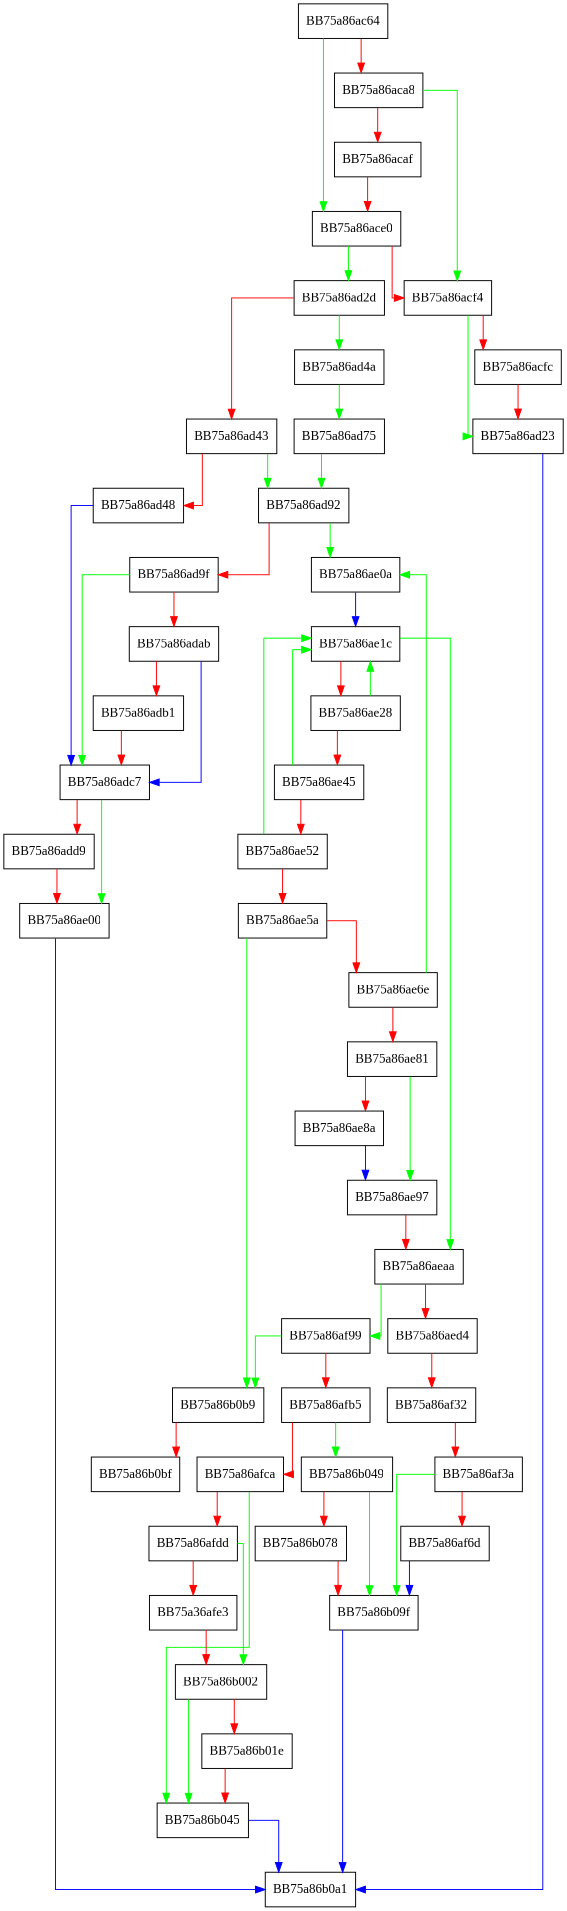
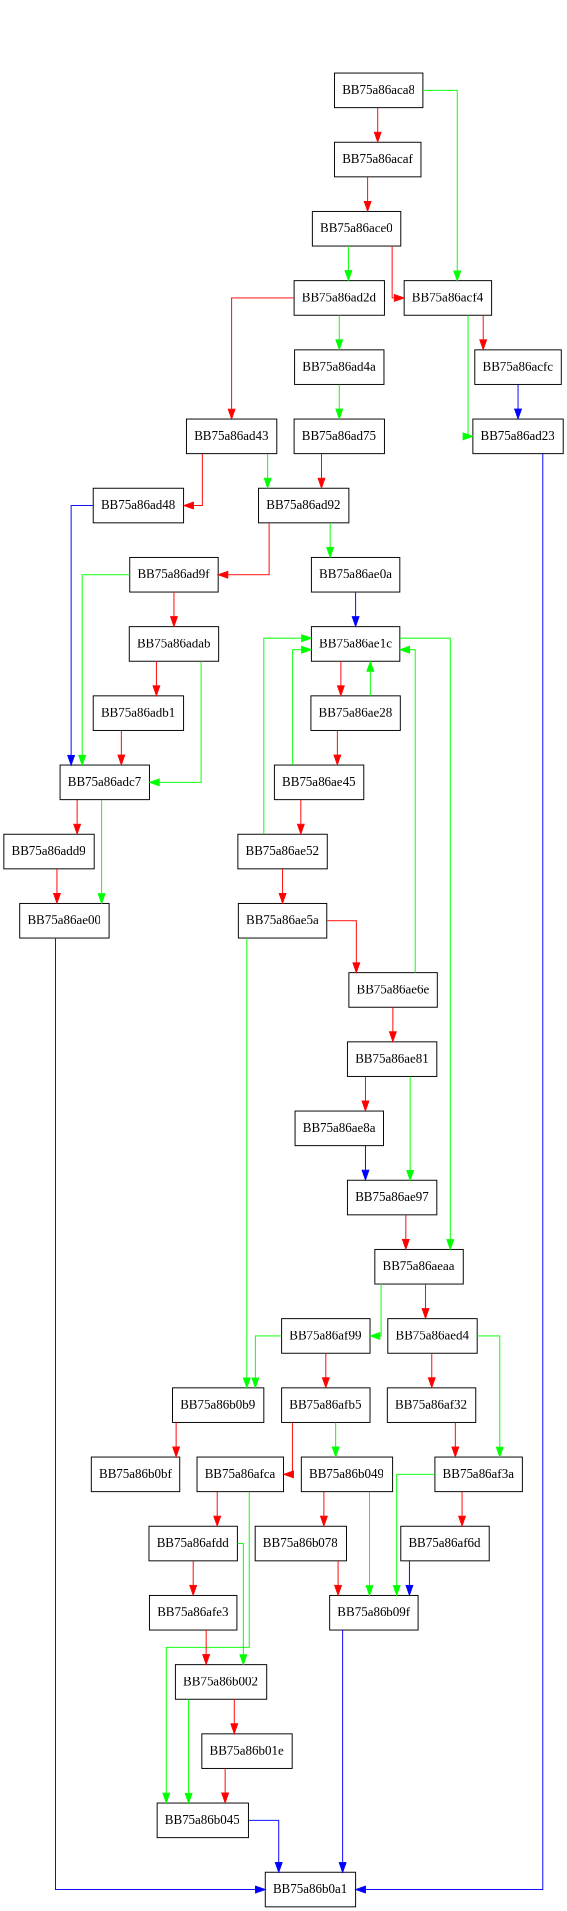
(343, 21) -> none
(518, 397) -> (518, 397)
(321, 466) -> (321, 466)
(201, 743) -> (201, 743)
(426, 765) -> (415, 808)
none -> (500, 1380)
(193, 1613) -> (193, 1613)
